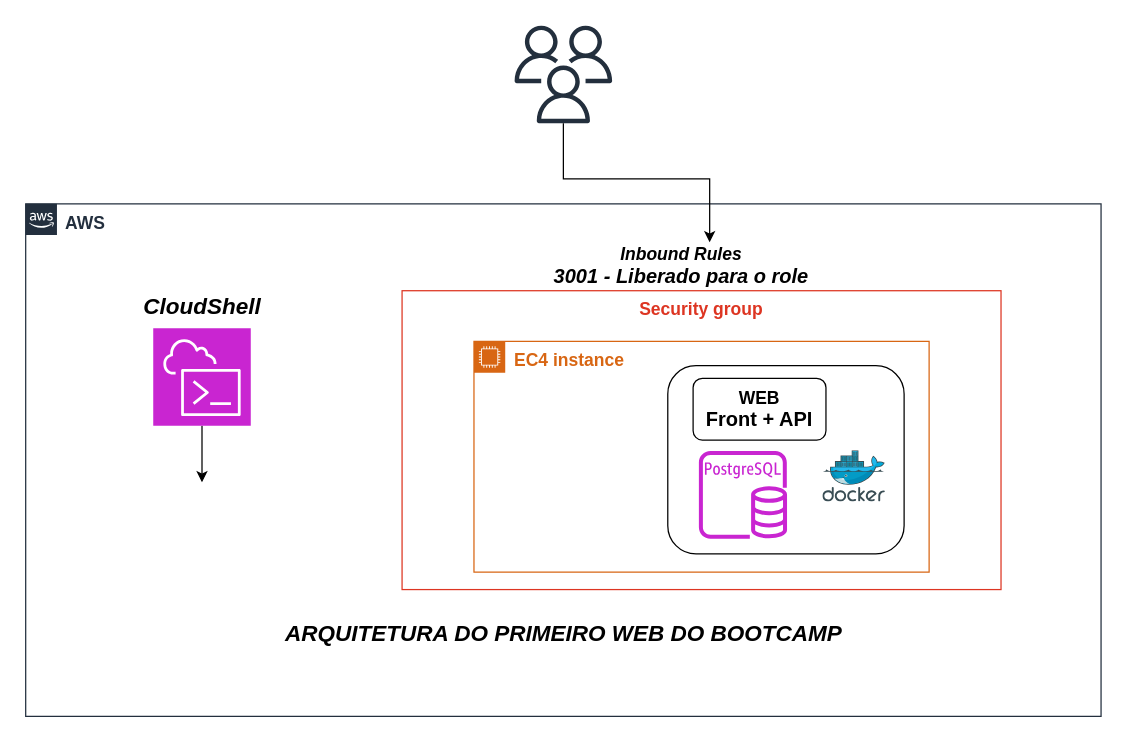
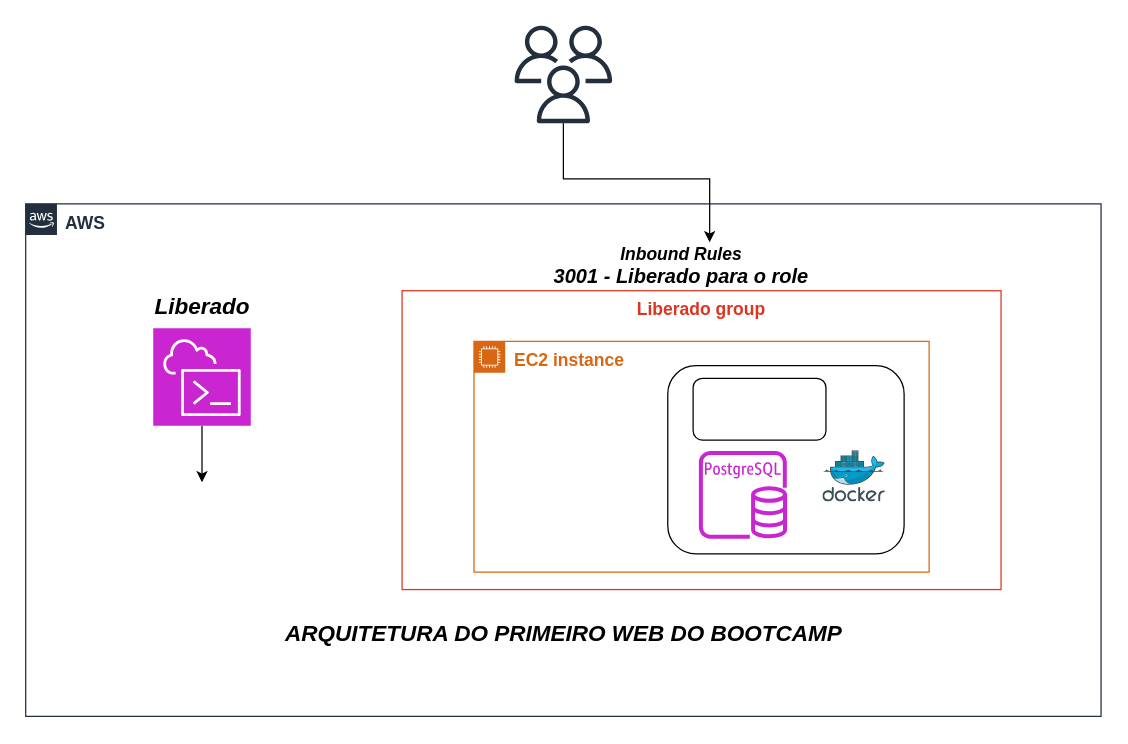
(203, 307) -> (203, 307)
(701, 308) -> (701, 308)
(561, 360) -> (561, 360)
(759, 409) -> none
